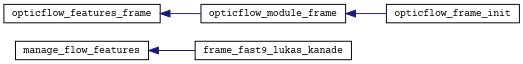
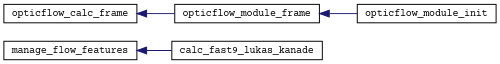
(82, 14) -> (70, 14)
(453, 14) -> (427, 14)
(273, 50) -> (247, 50)
